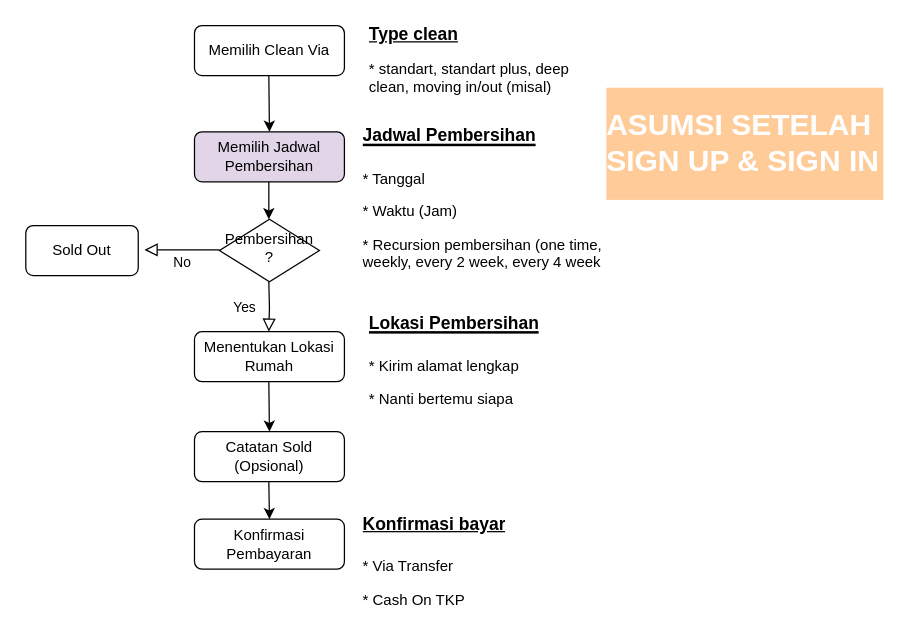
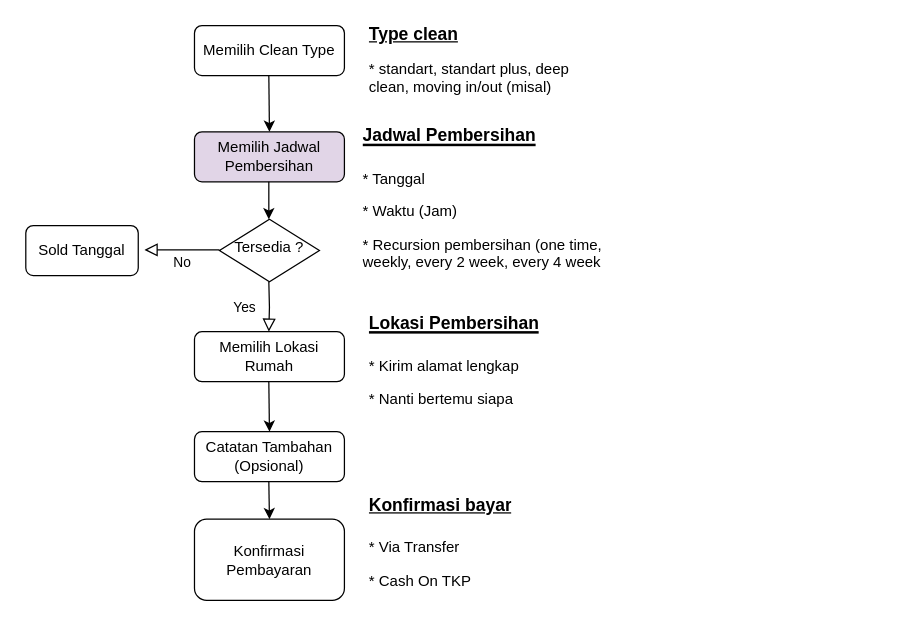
(269, 51) -> (269, 51)
(744, 157) -> none
(269, 248) -> (269, 248)
(82, 251) -> (82, 251)
(269, 357) -> (269, 357)
(269, 457) -> (269, 457)
(269, 544) -> (269, 560)
(451, 557) -> (457, 538)
